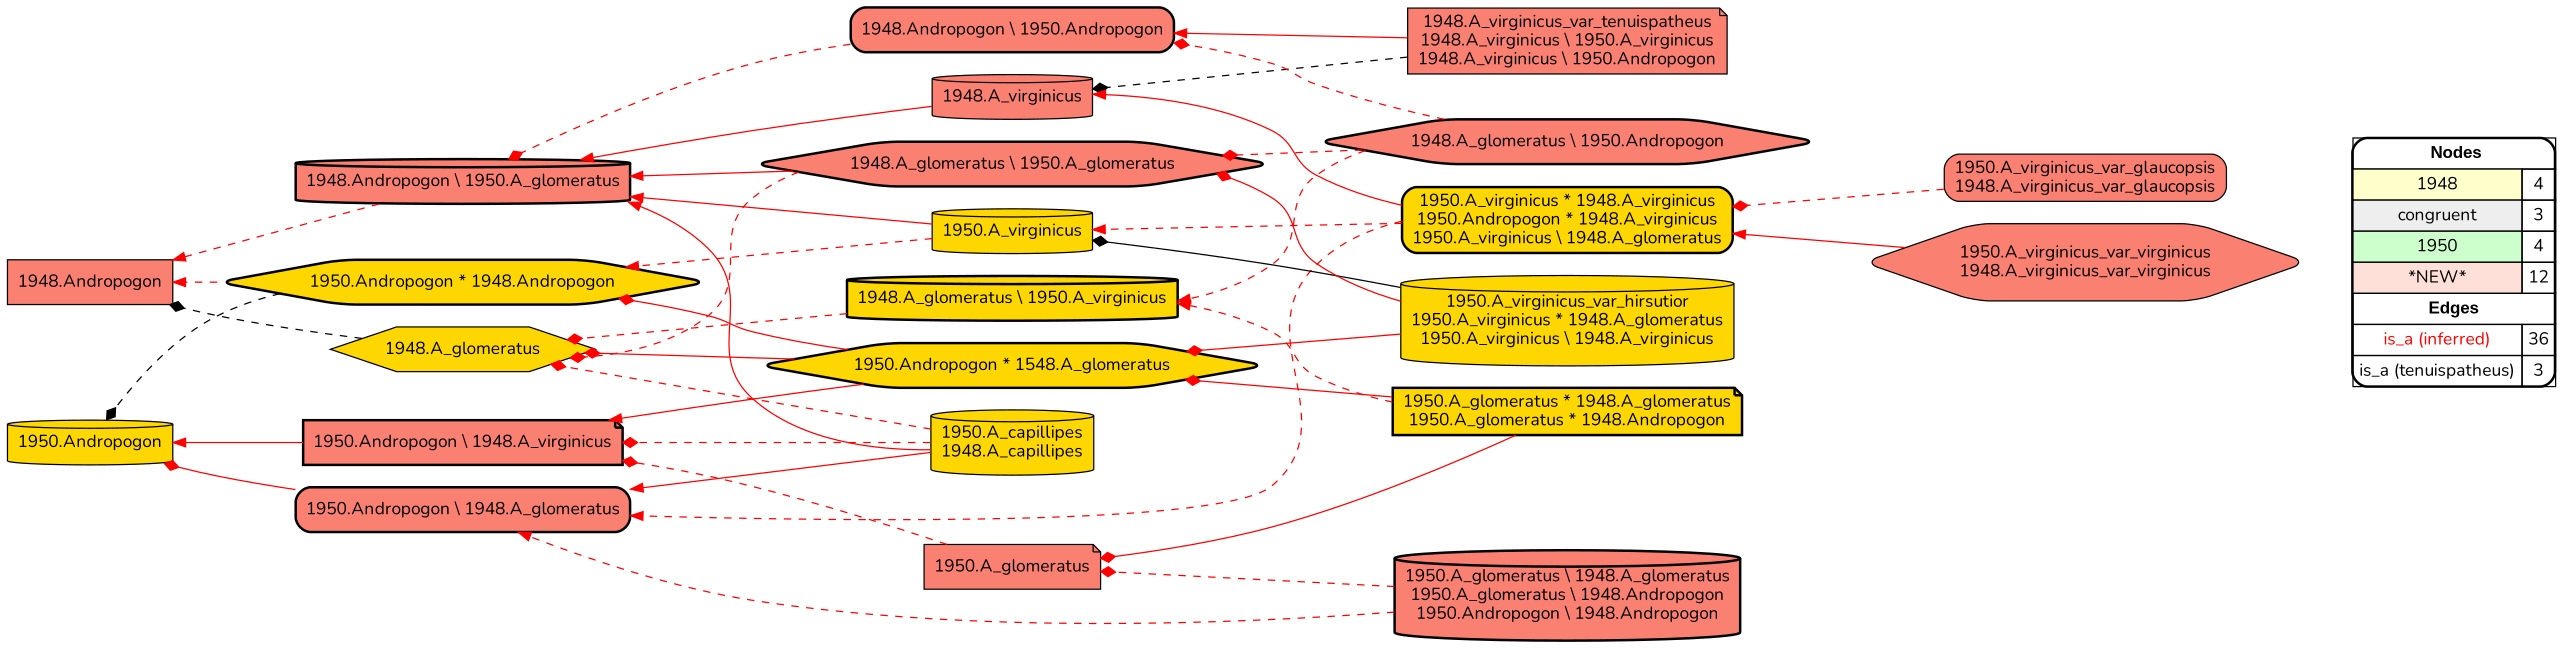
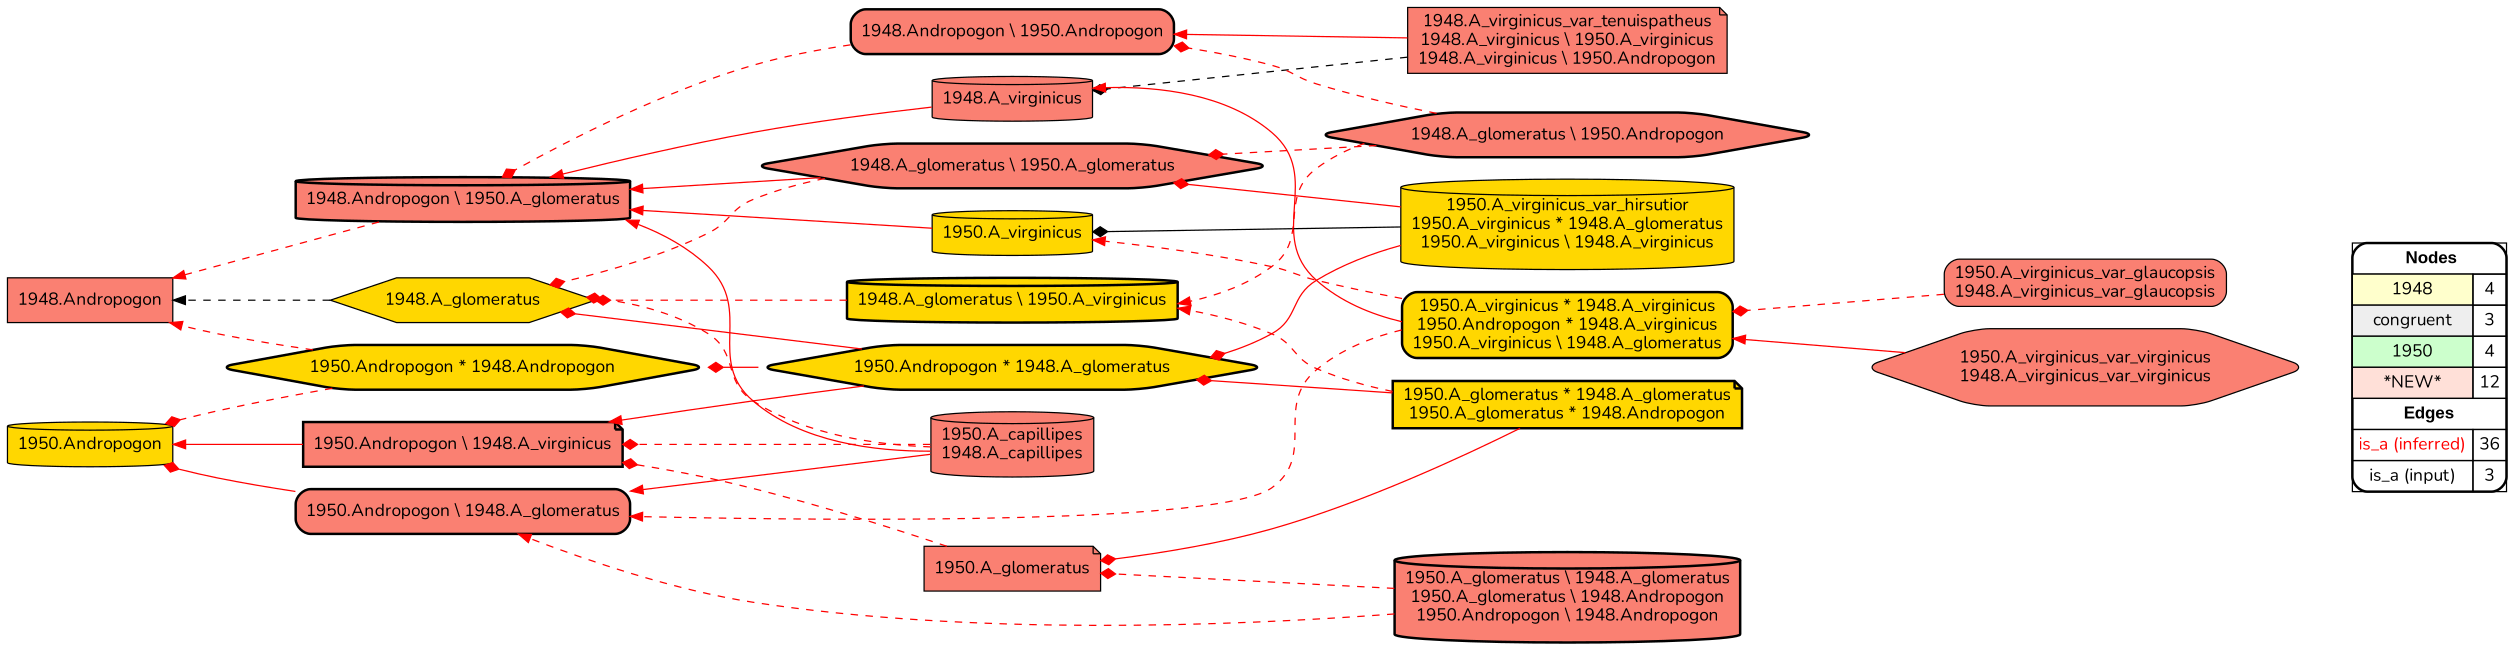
(785, 252) -> none
(273, 326) -> (258, 300)
(187, 335) -> (256, 403)
(1012, 365) -> (1012, 367)
(2438, 370) -> (2413, 475)
(1012, 443) -> (1012, 444)
